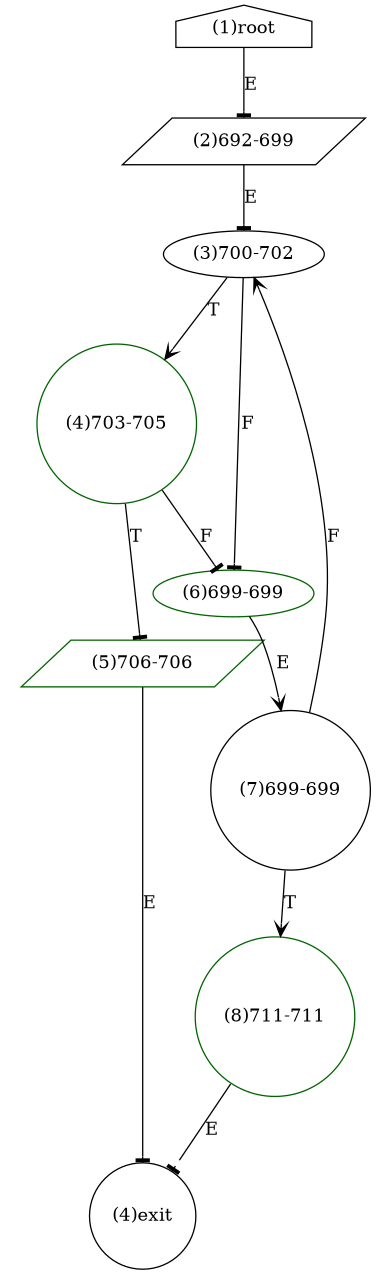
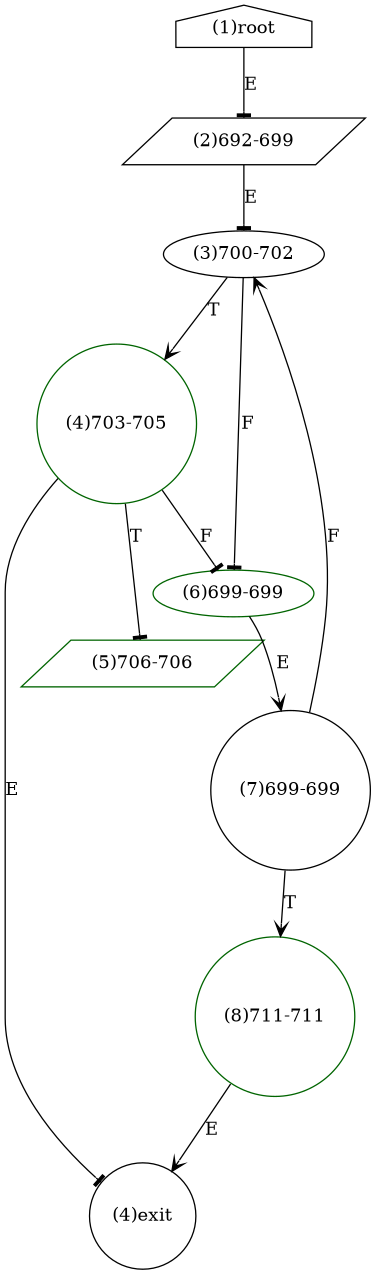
(143, 922) -> (5, 835)
(205, 1122) -> (205, 1122)
